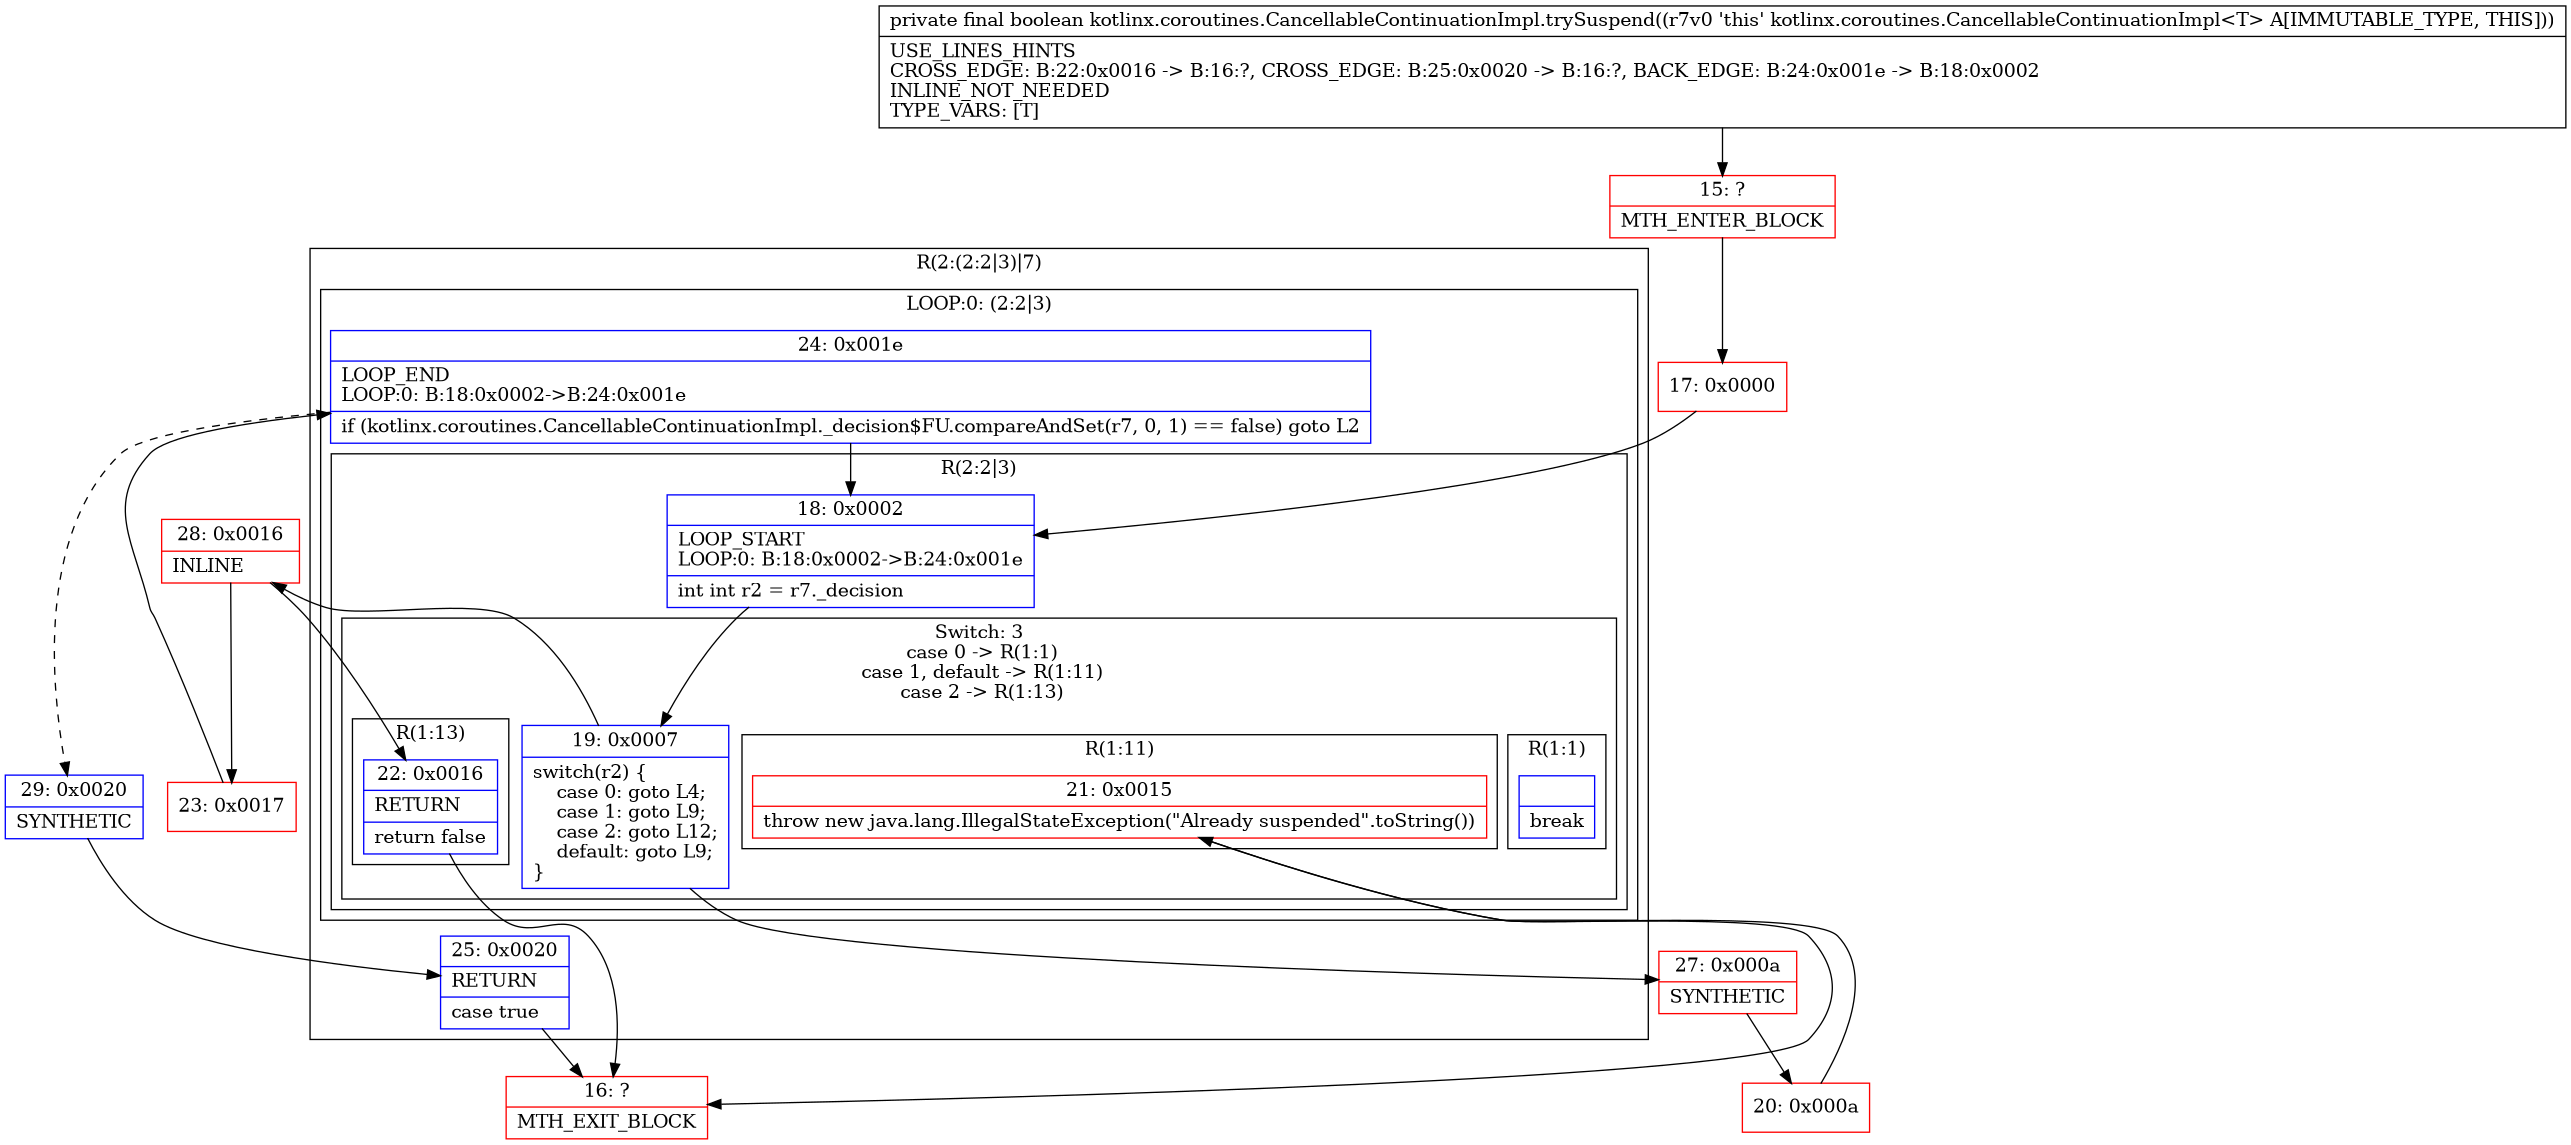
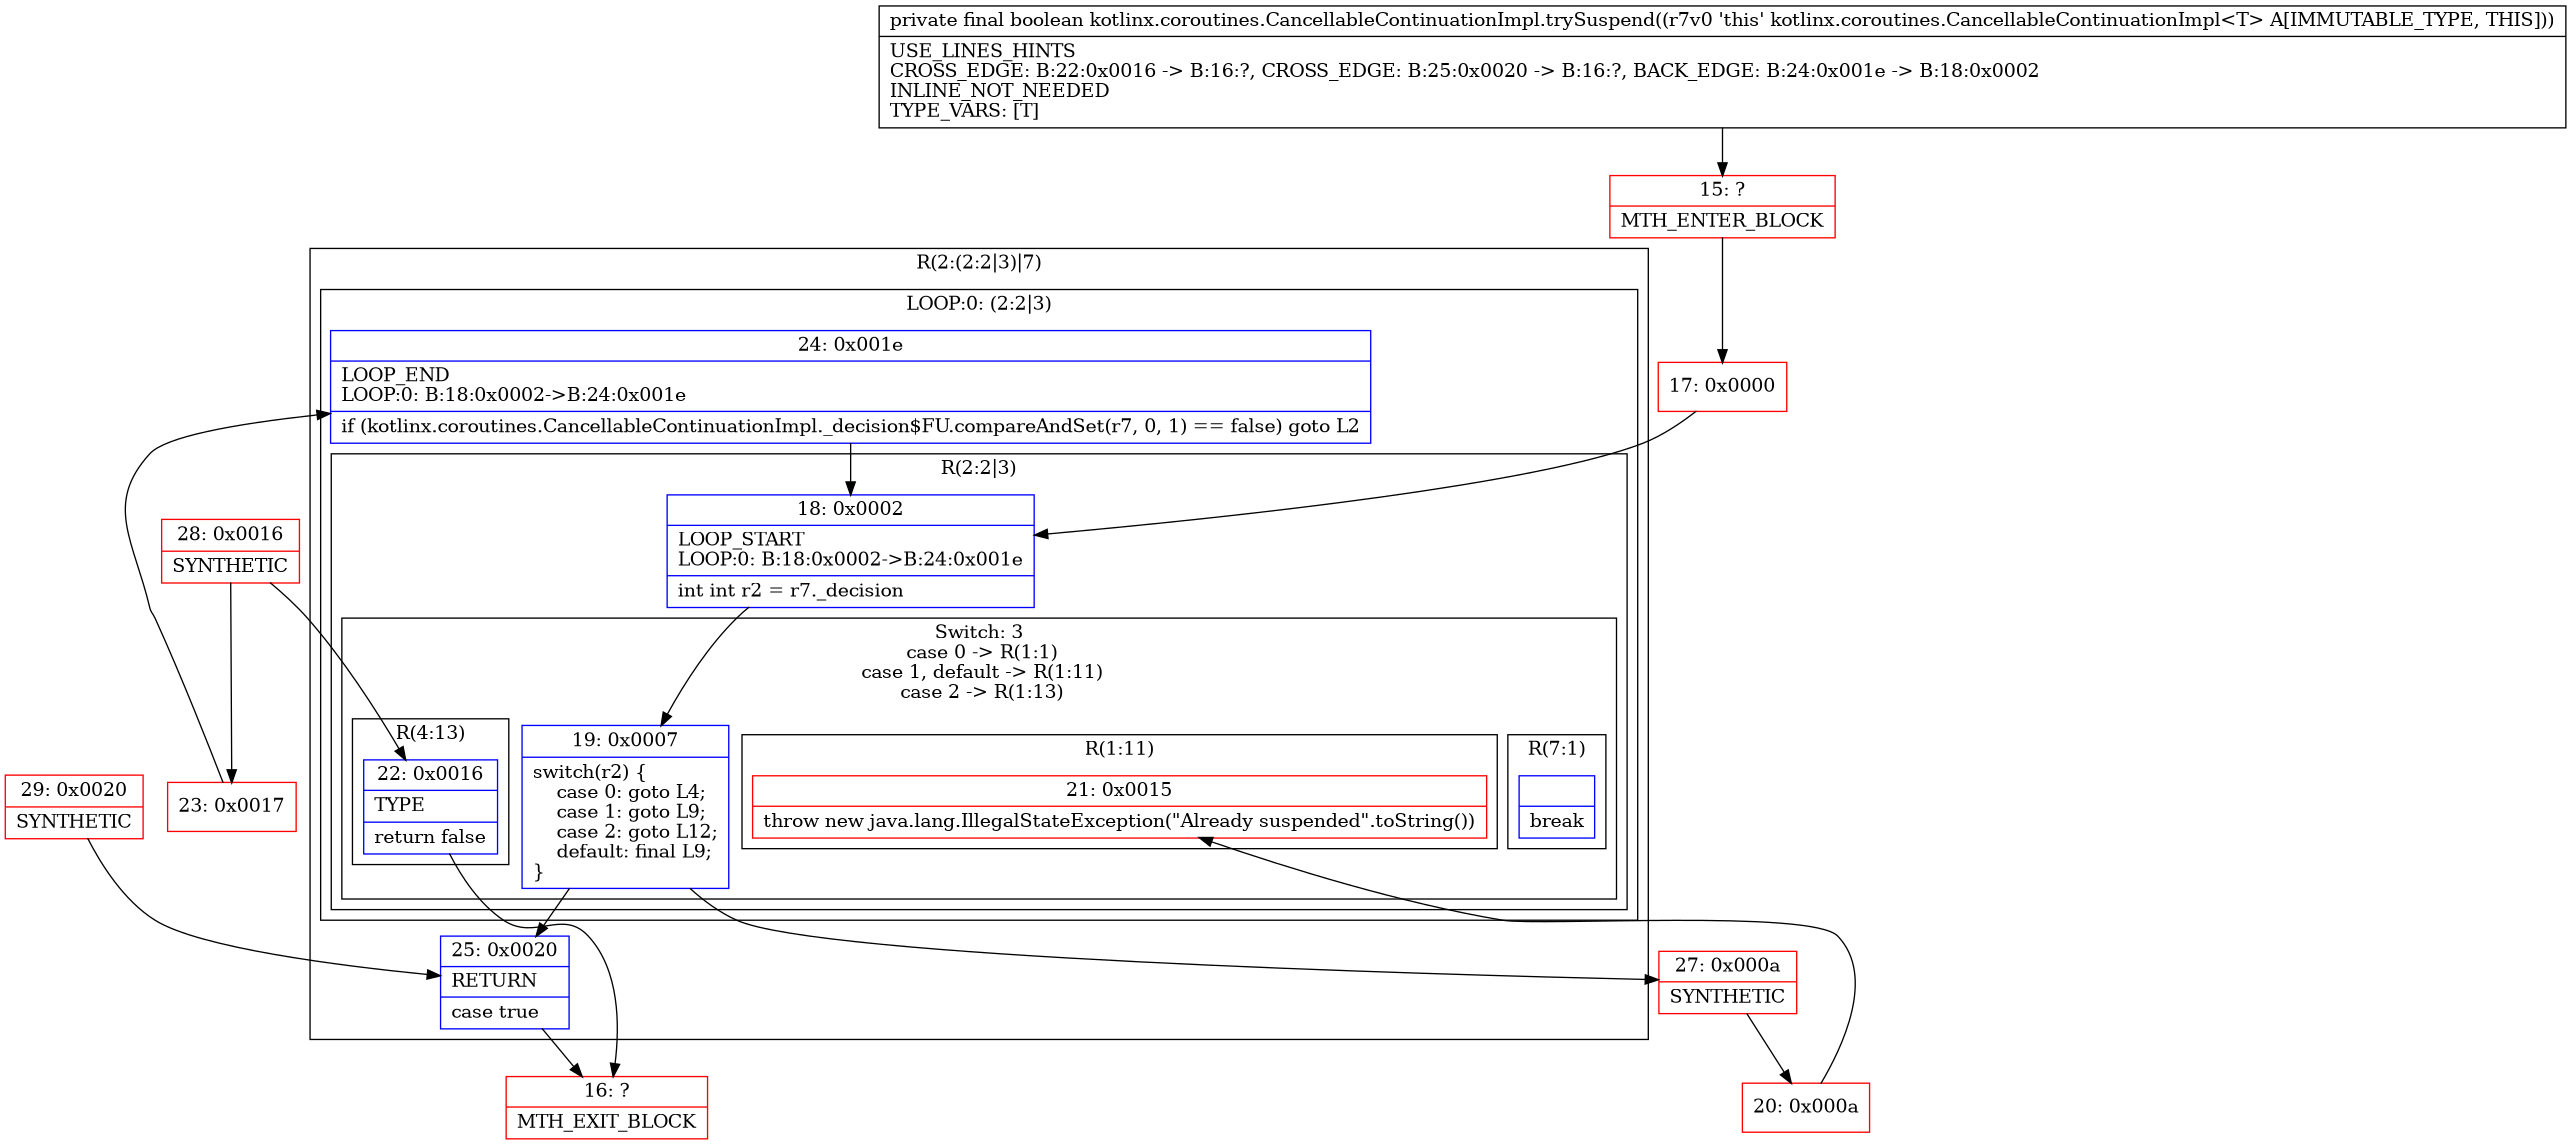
(88, 498) -> none
(209, 566) -> (231, 566)
(467, 609) -> (557, 907)
(431, 734) -> (431, 734)
(1557, 750) -> (1557, 750)
(417, 806) -> (400, 806)
(74, 807) -> (74, 807)
(623, 852) -> (623, 852)
(1635, 1067) -> none
